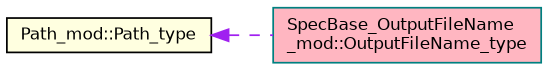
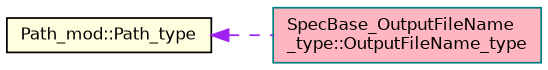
(407, 35) -> (407, 35)
